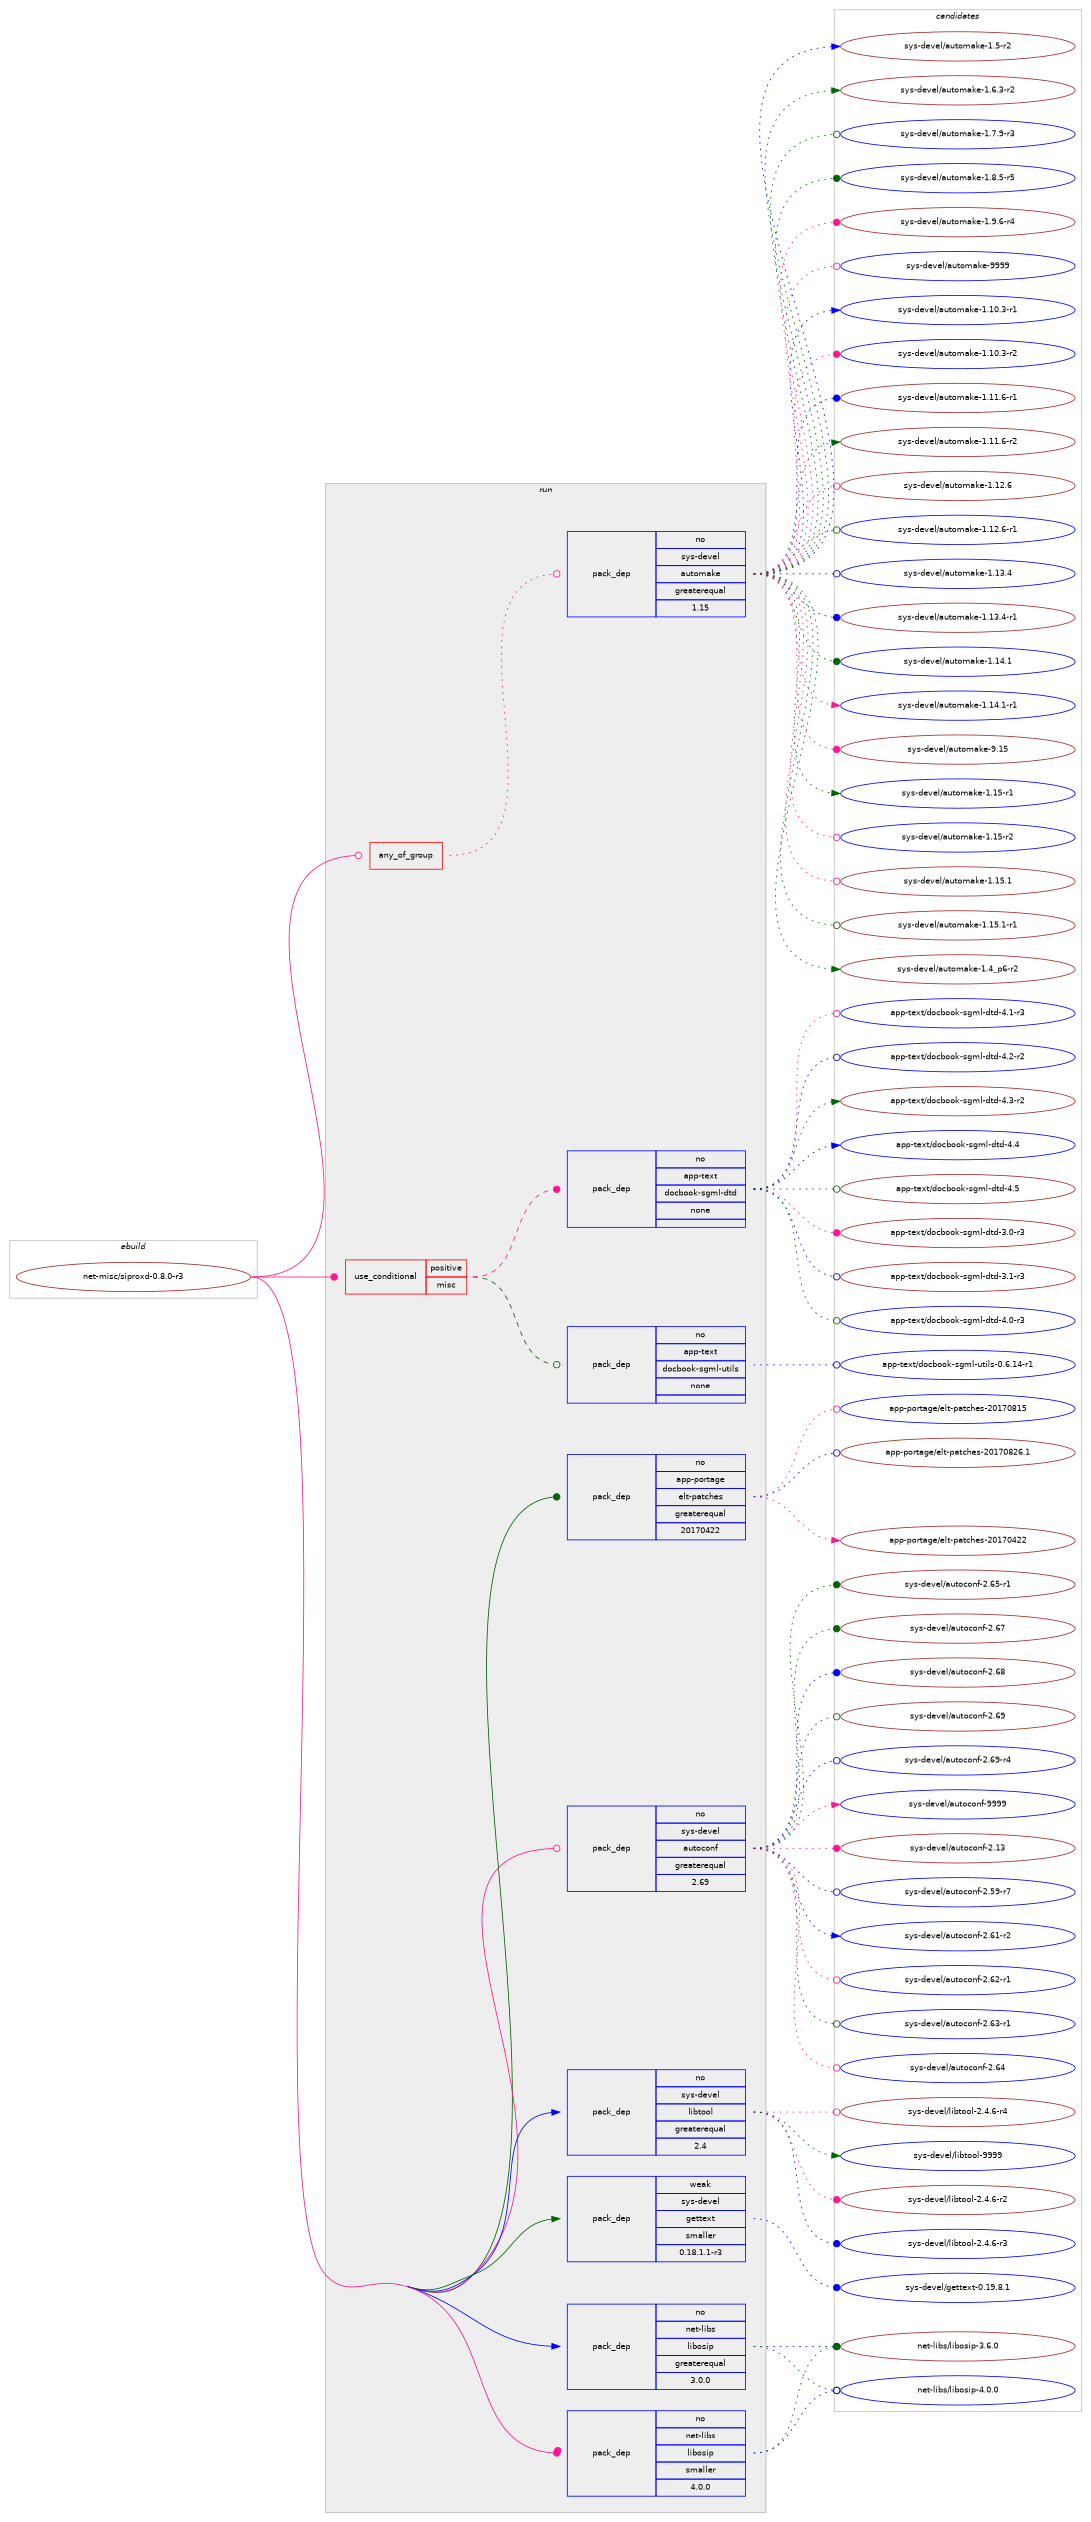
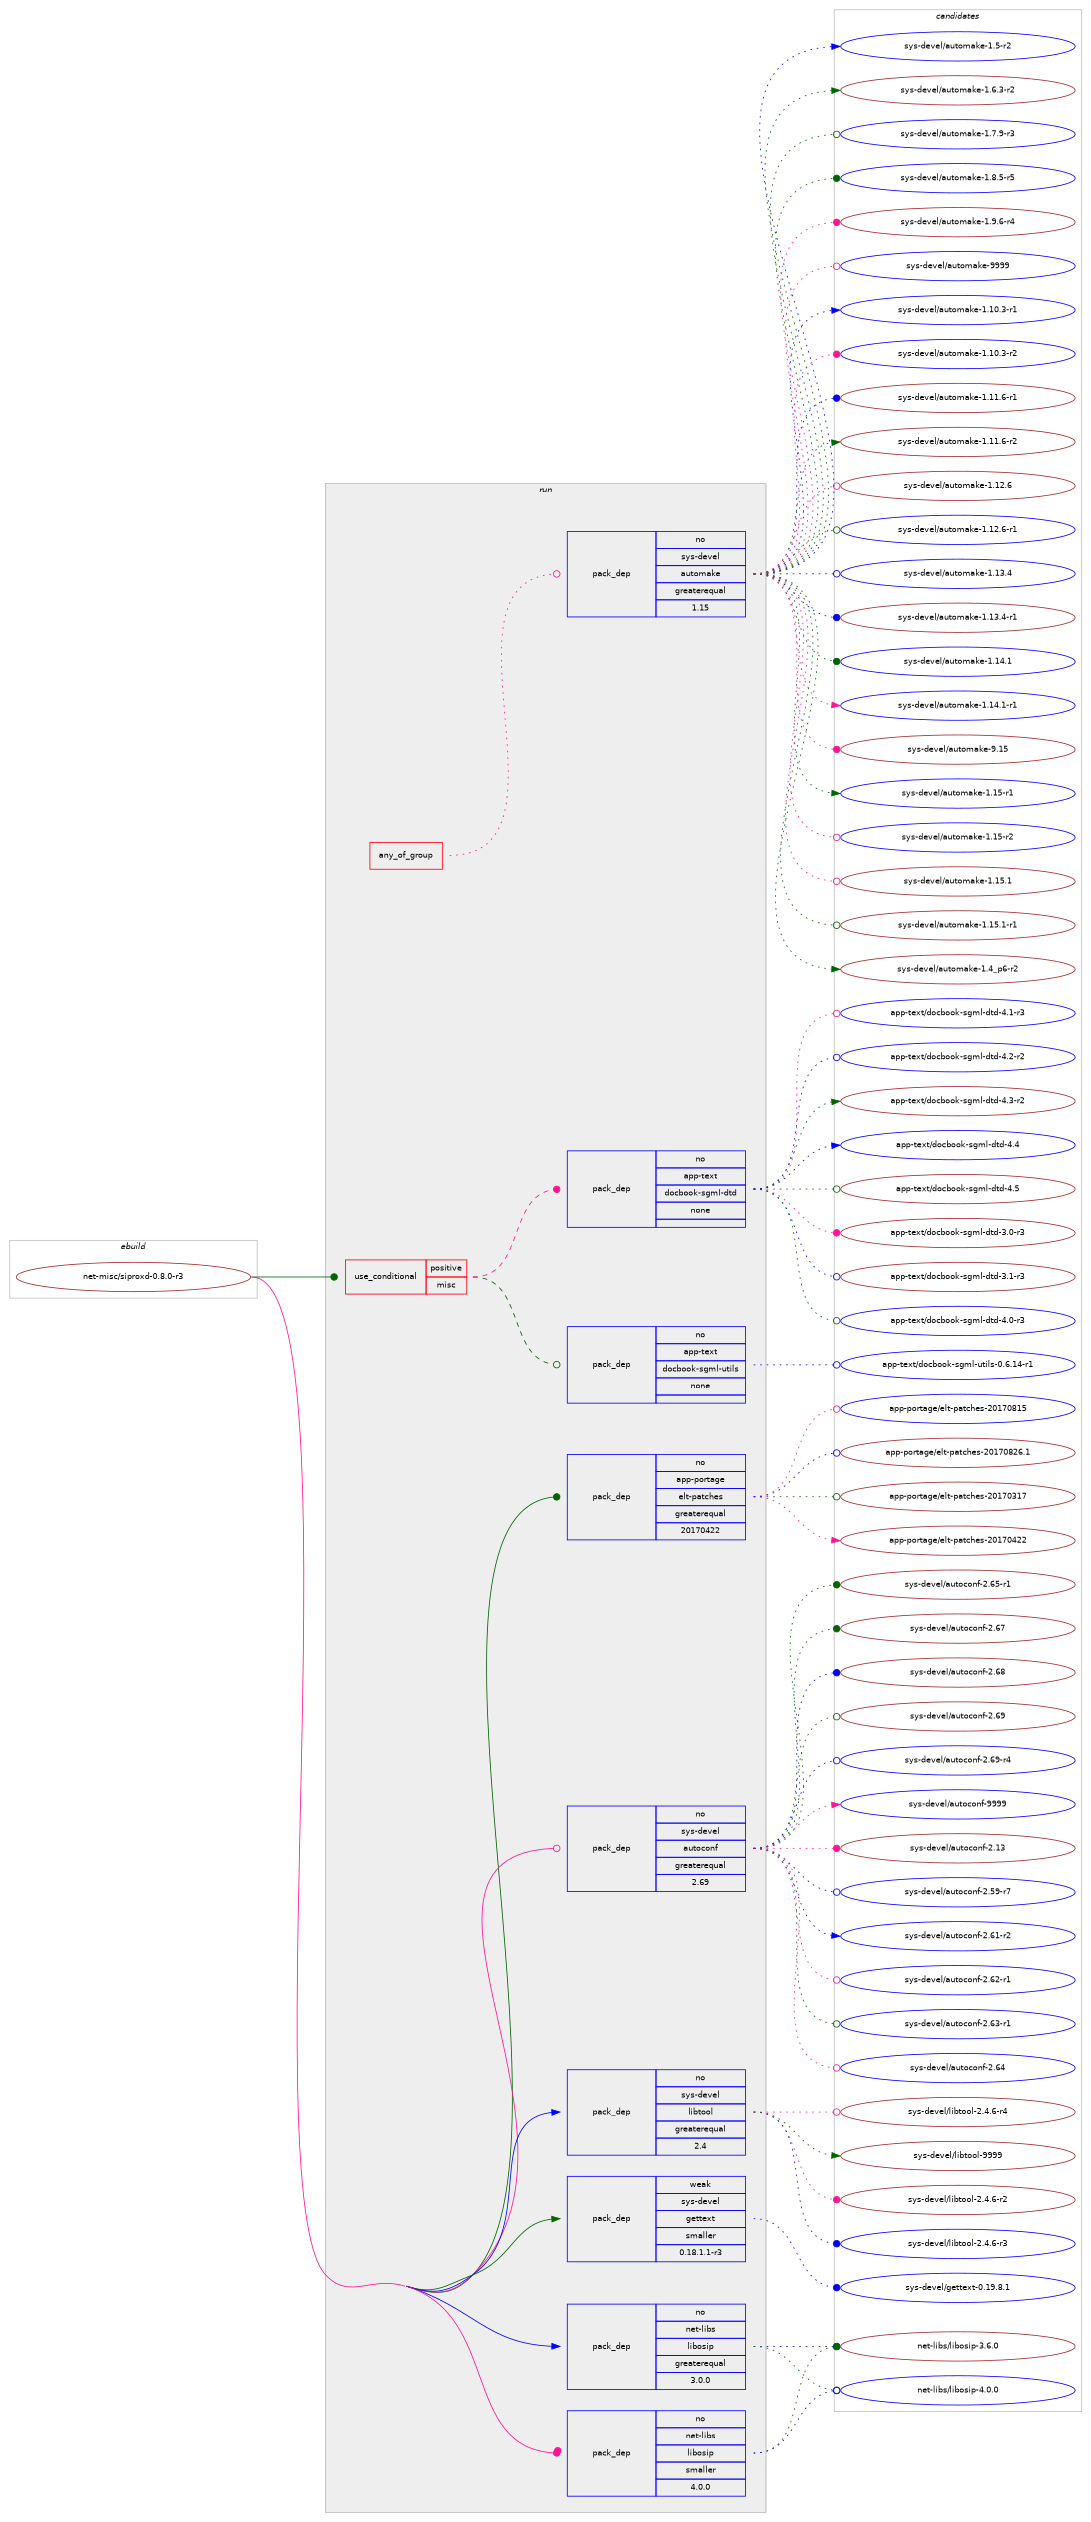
(958, 46) -> (958, 46)
(307, 1069) -> none
(291, 1277) -> (291, 1277)
none -> (958, 1497)
(958, 2156) -> (958, 2156)
